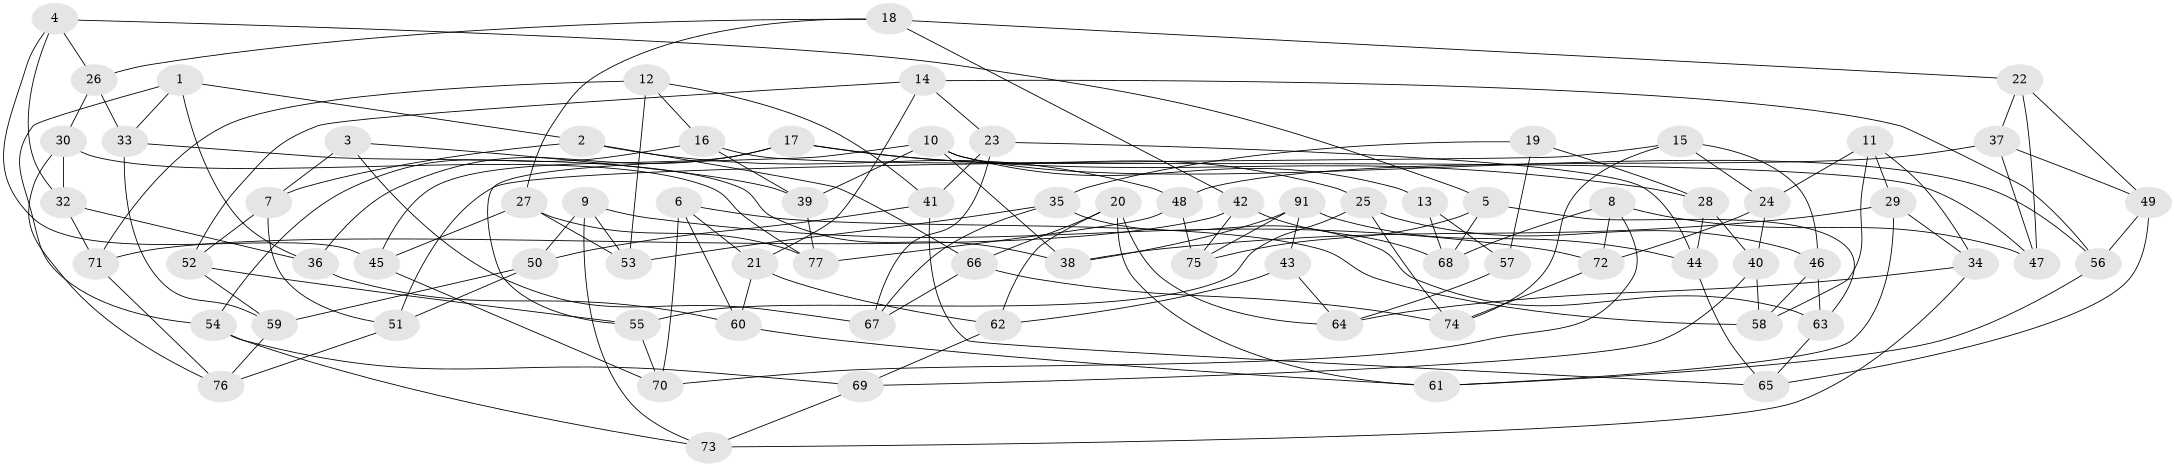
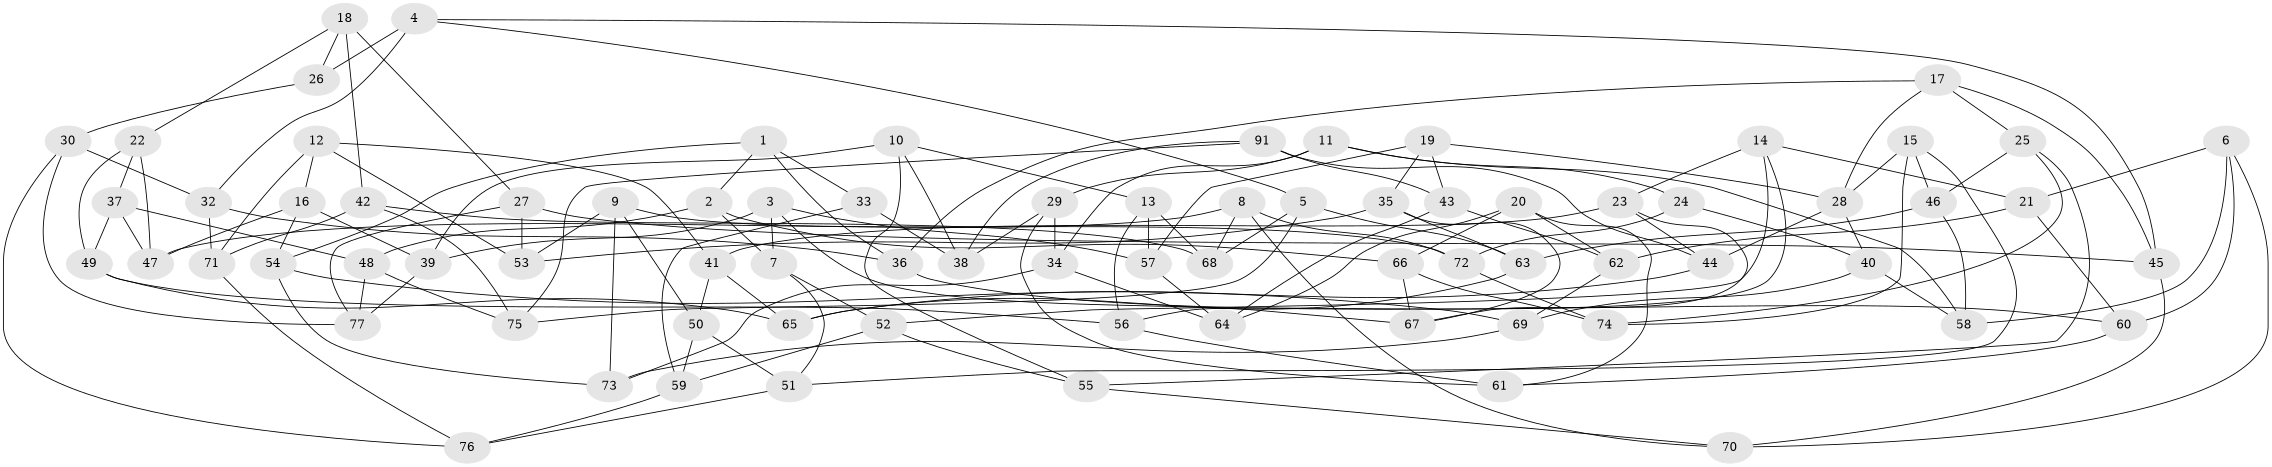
(110, 111) -> none
(1527, 164) -> (1115, 260)
none -> (1438, 172)
(1728, 175) -> (1874, 173)
none -> (960, 233)
